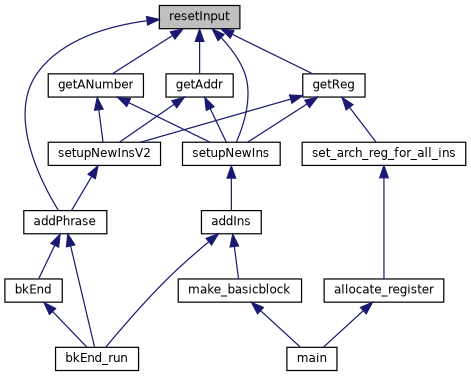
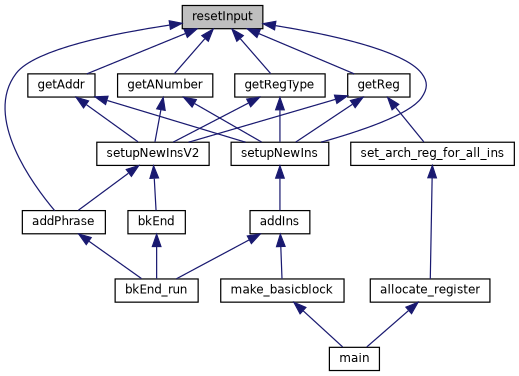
none -> (280, 85)
(47, 262) -> (155, 194)
